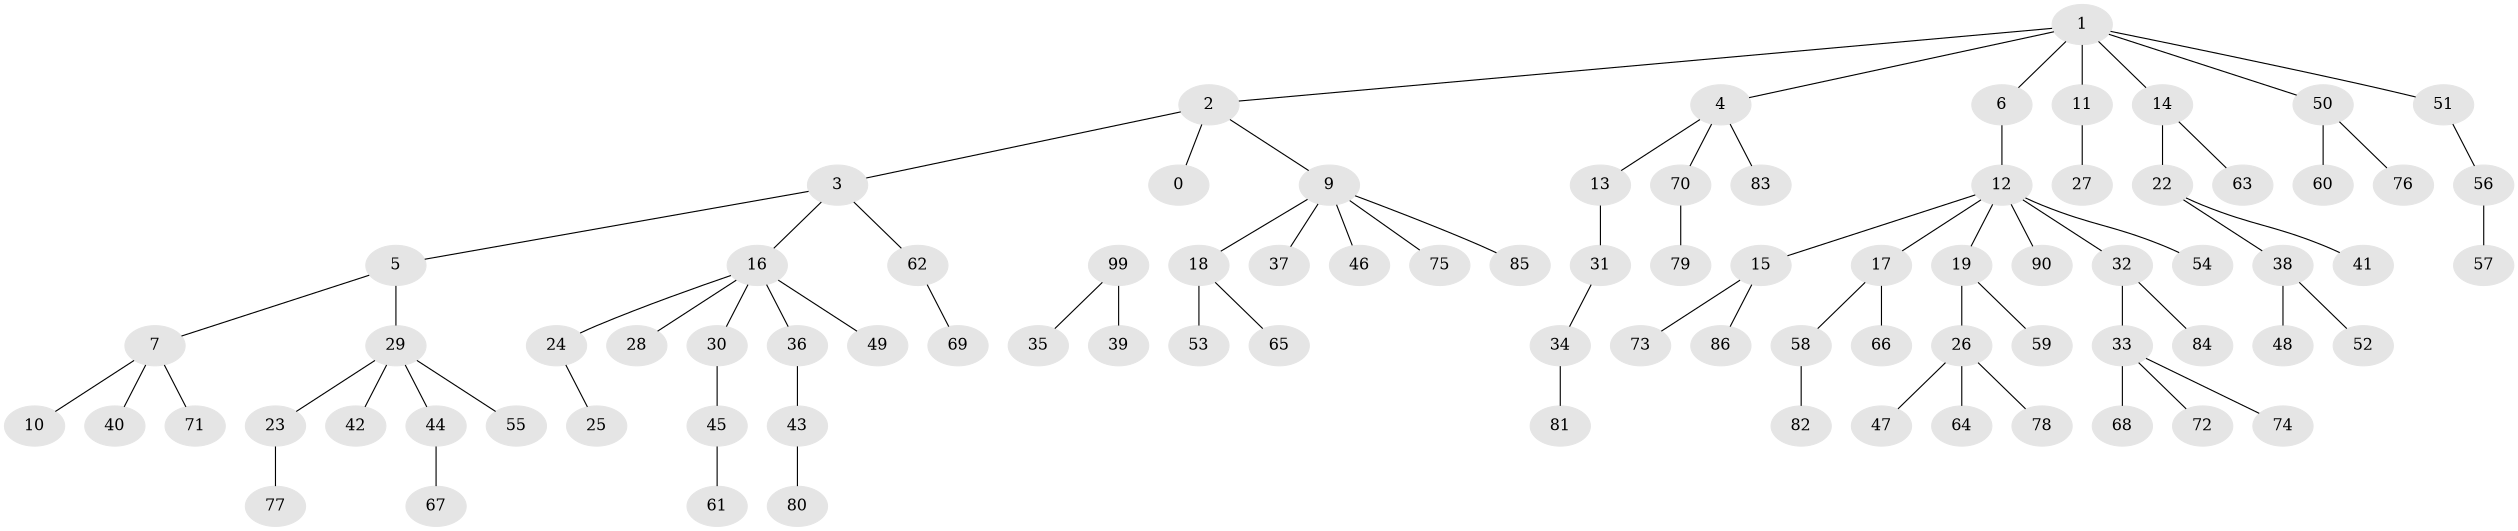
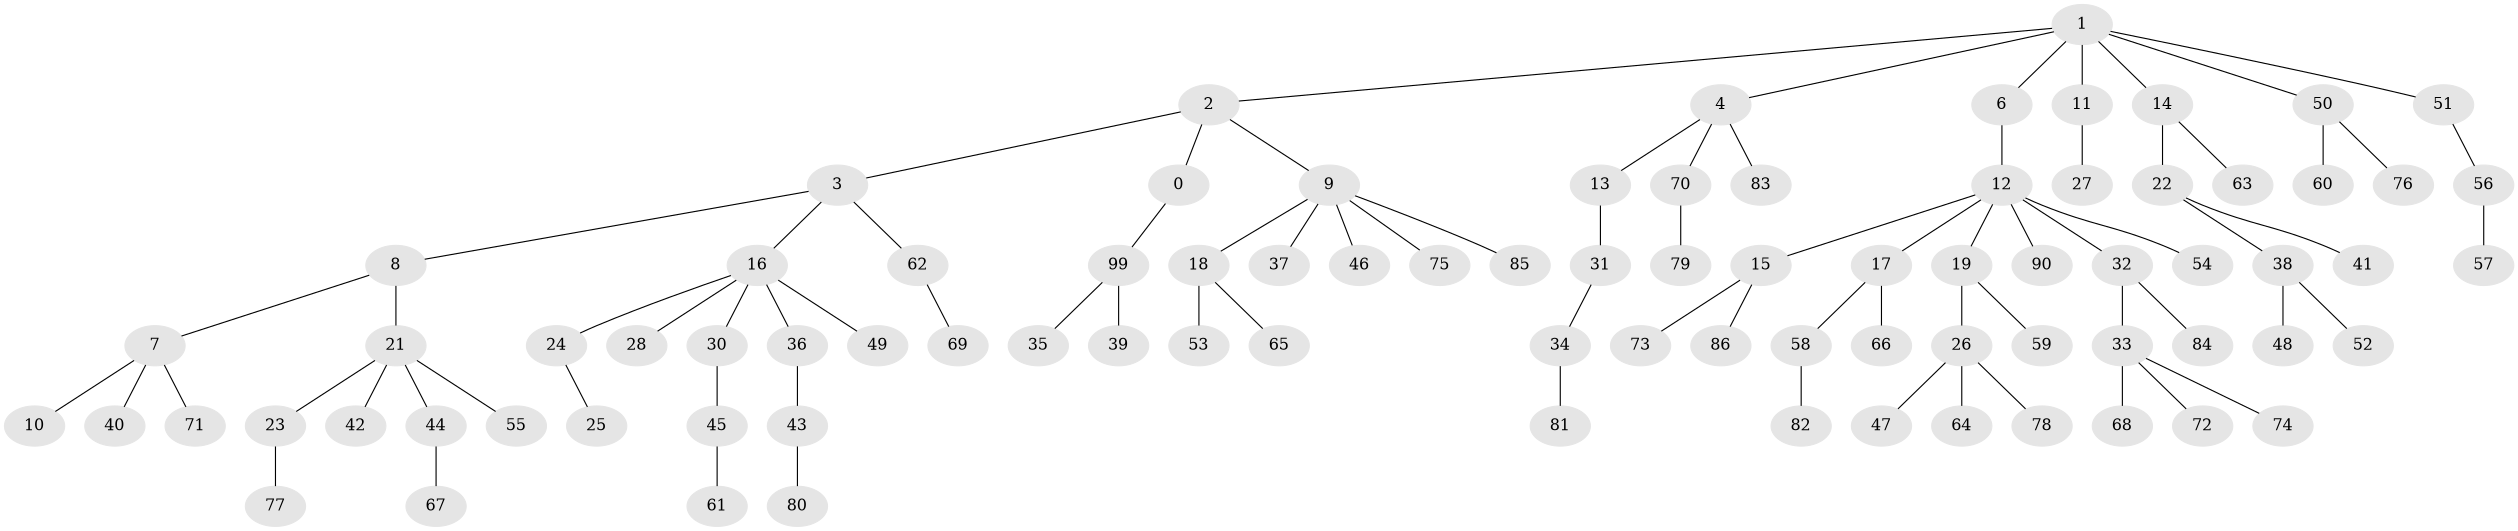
none -> (1149, 225)
(396, 265) -> (396, 265)
(396, 346) -> (396, 346)
